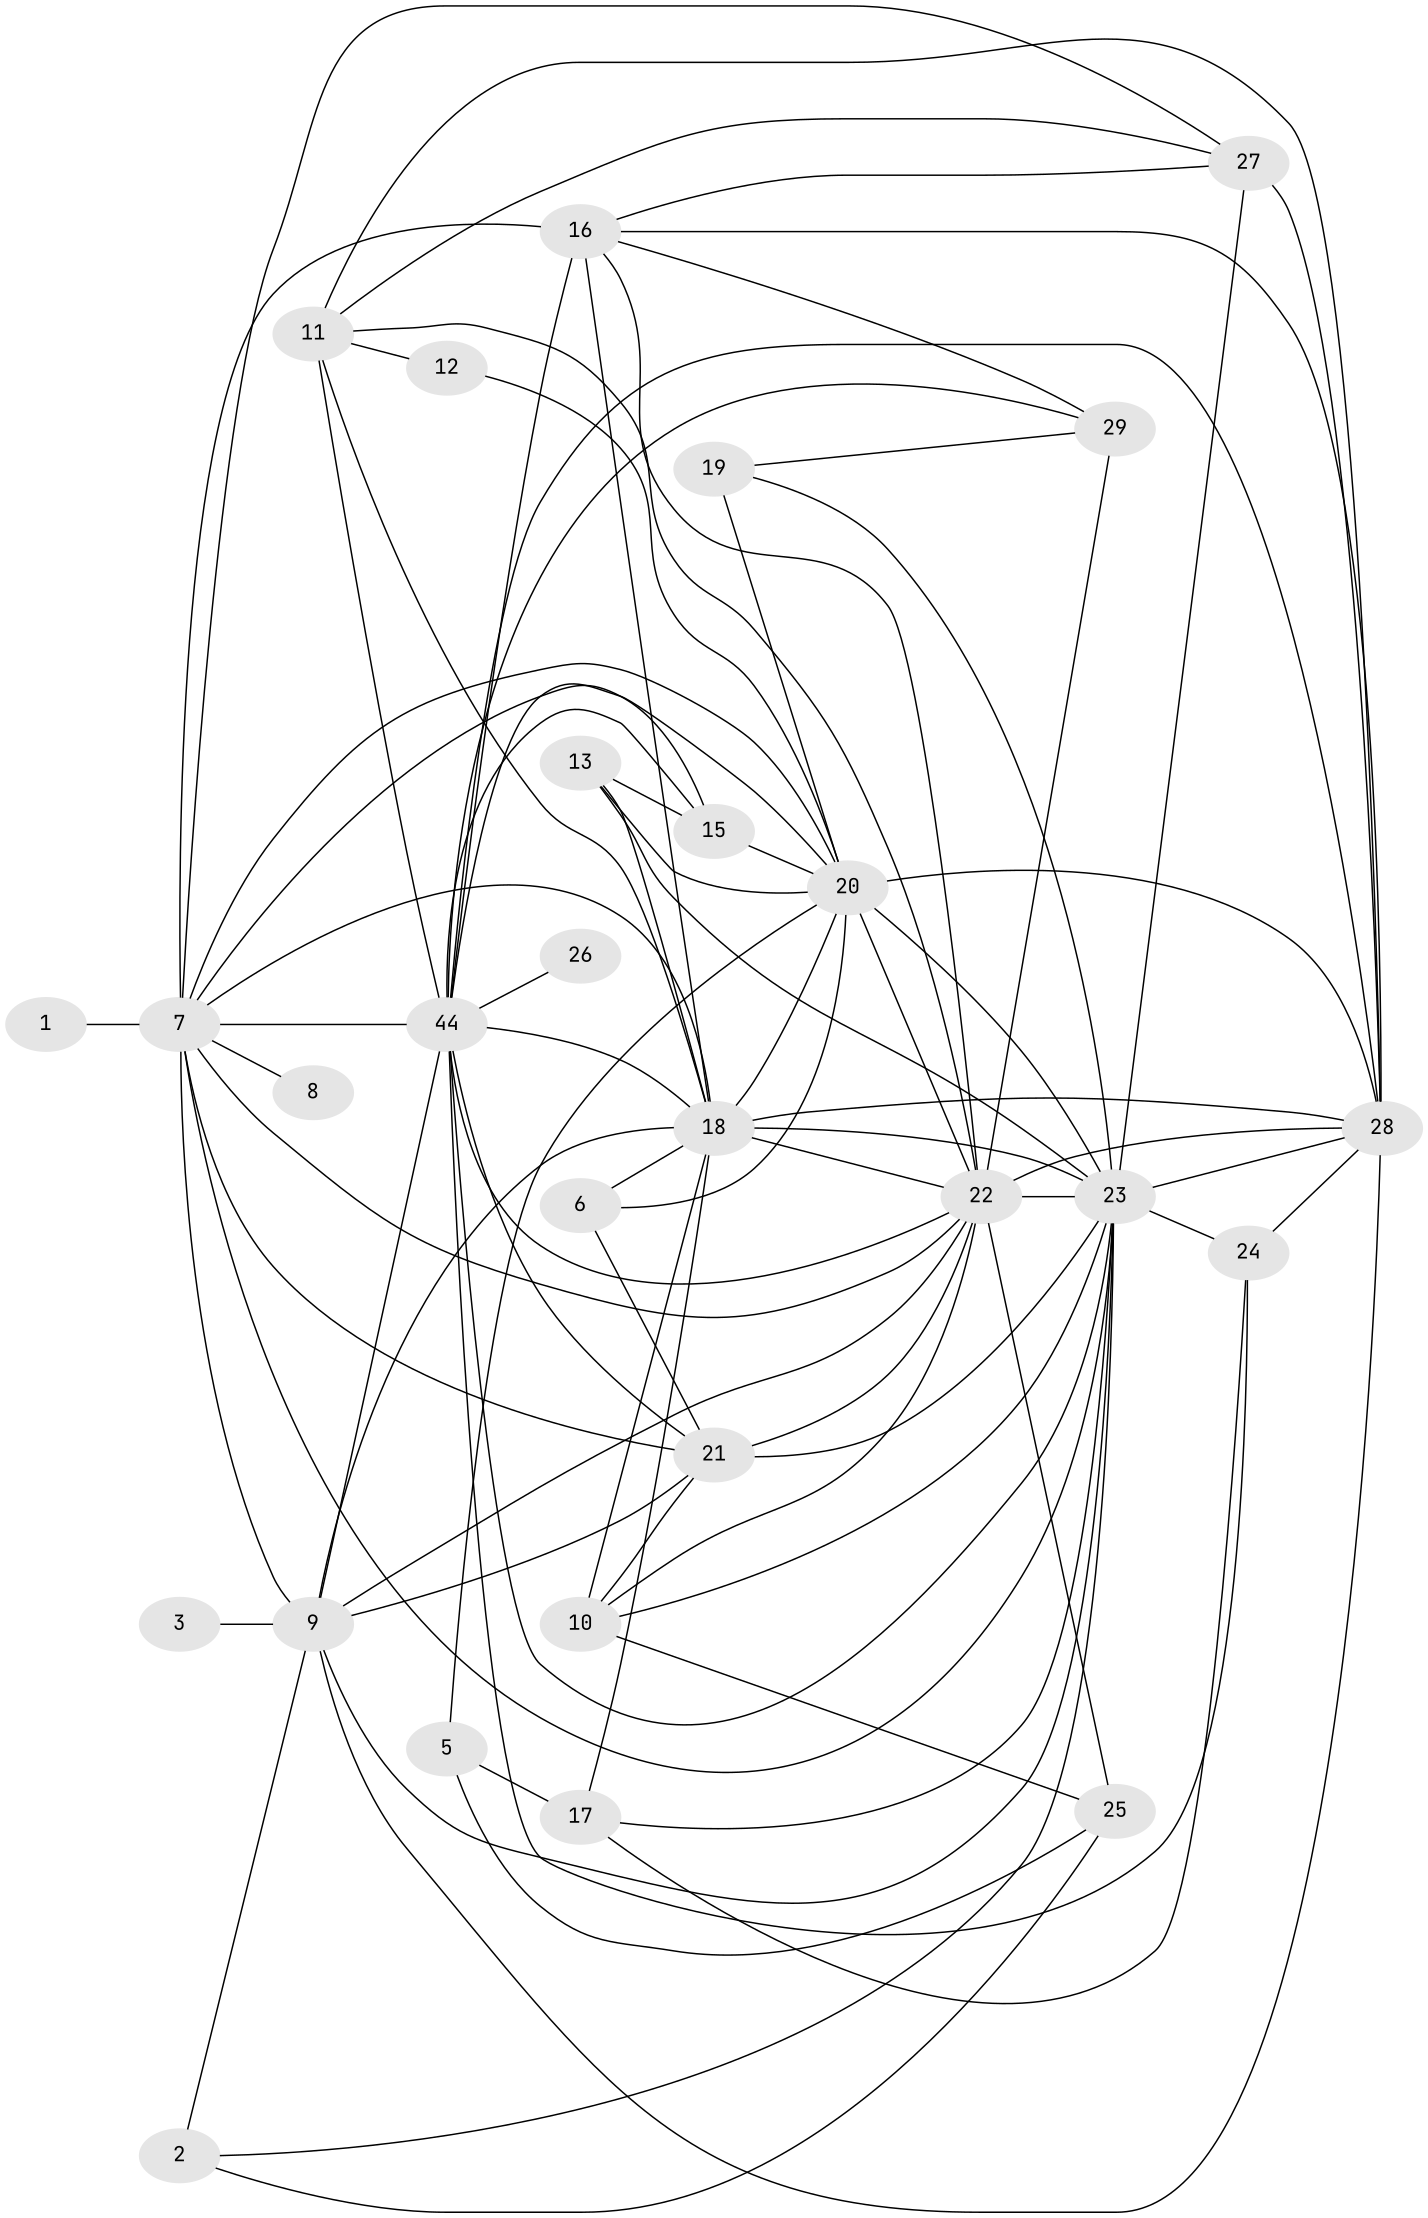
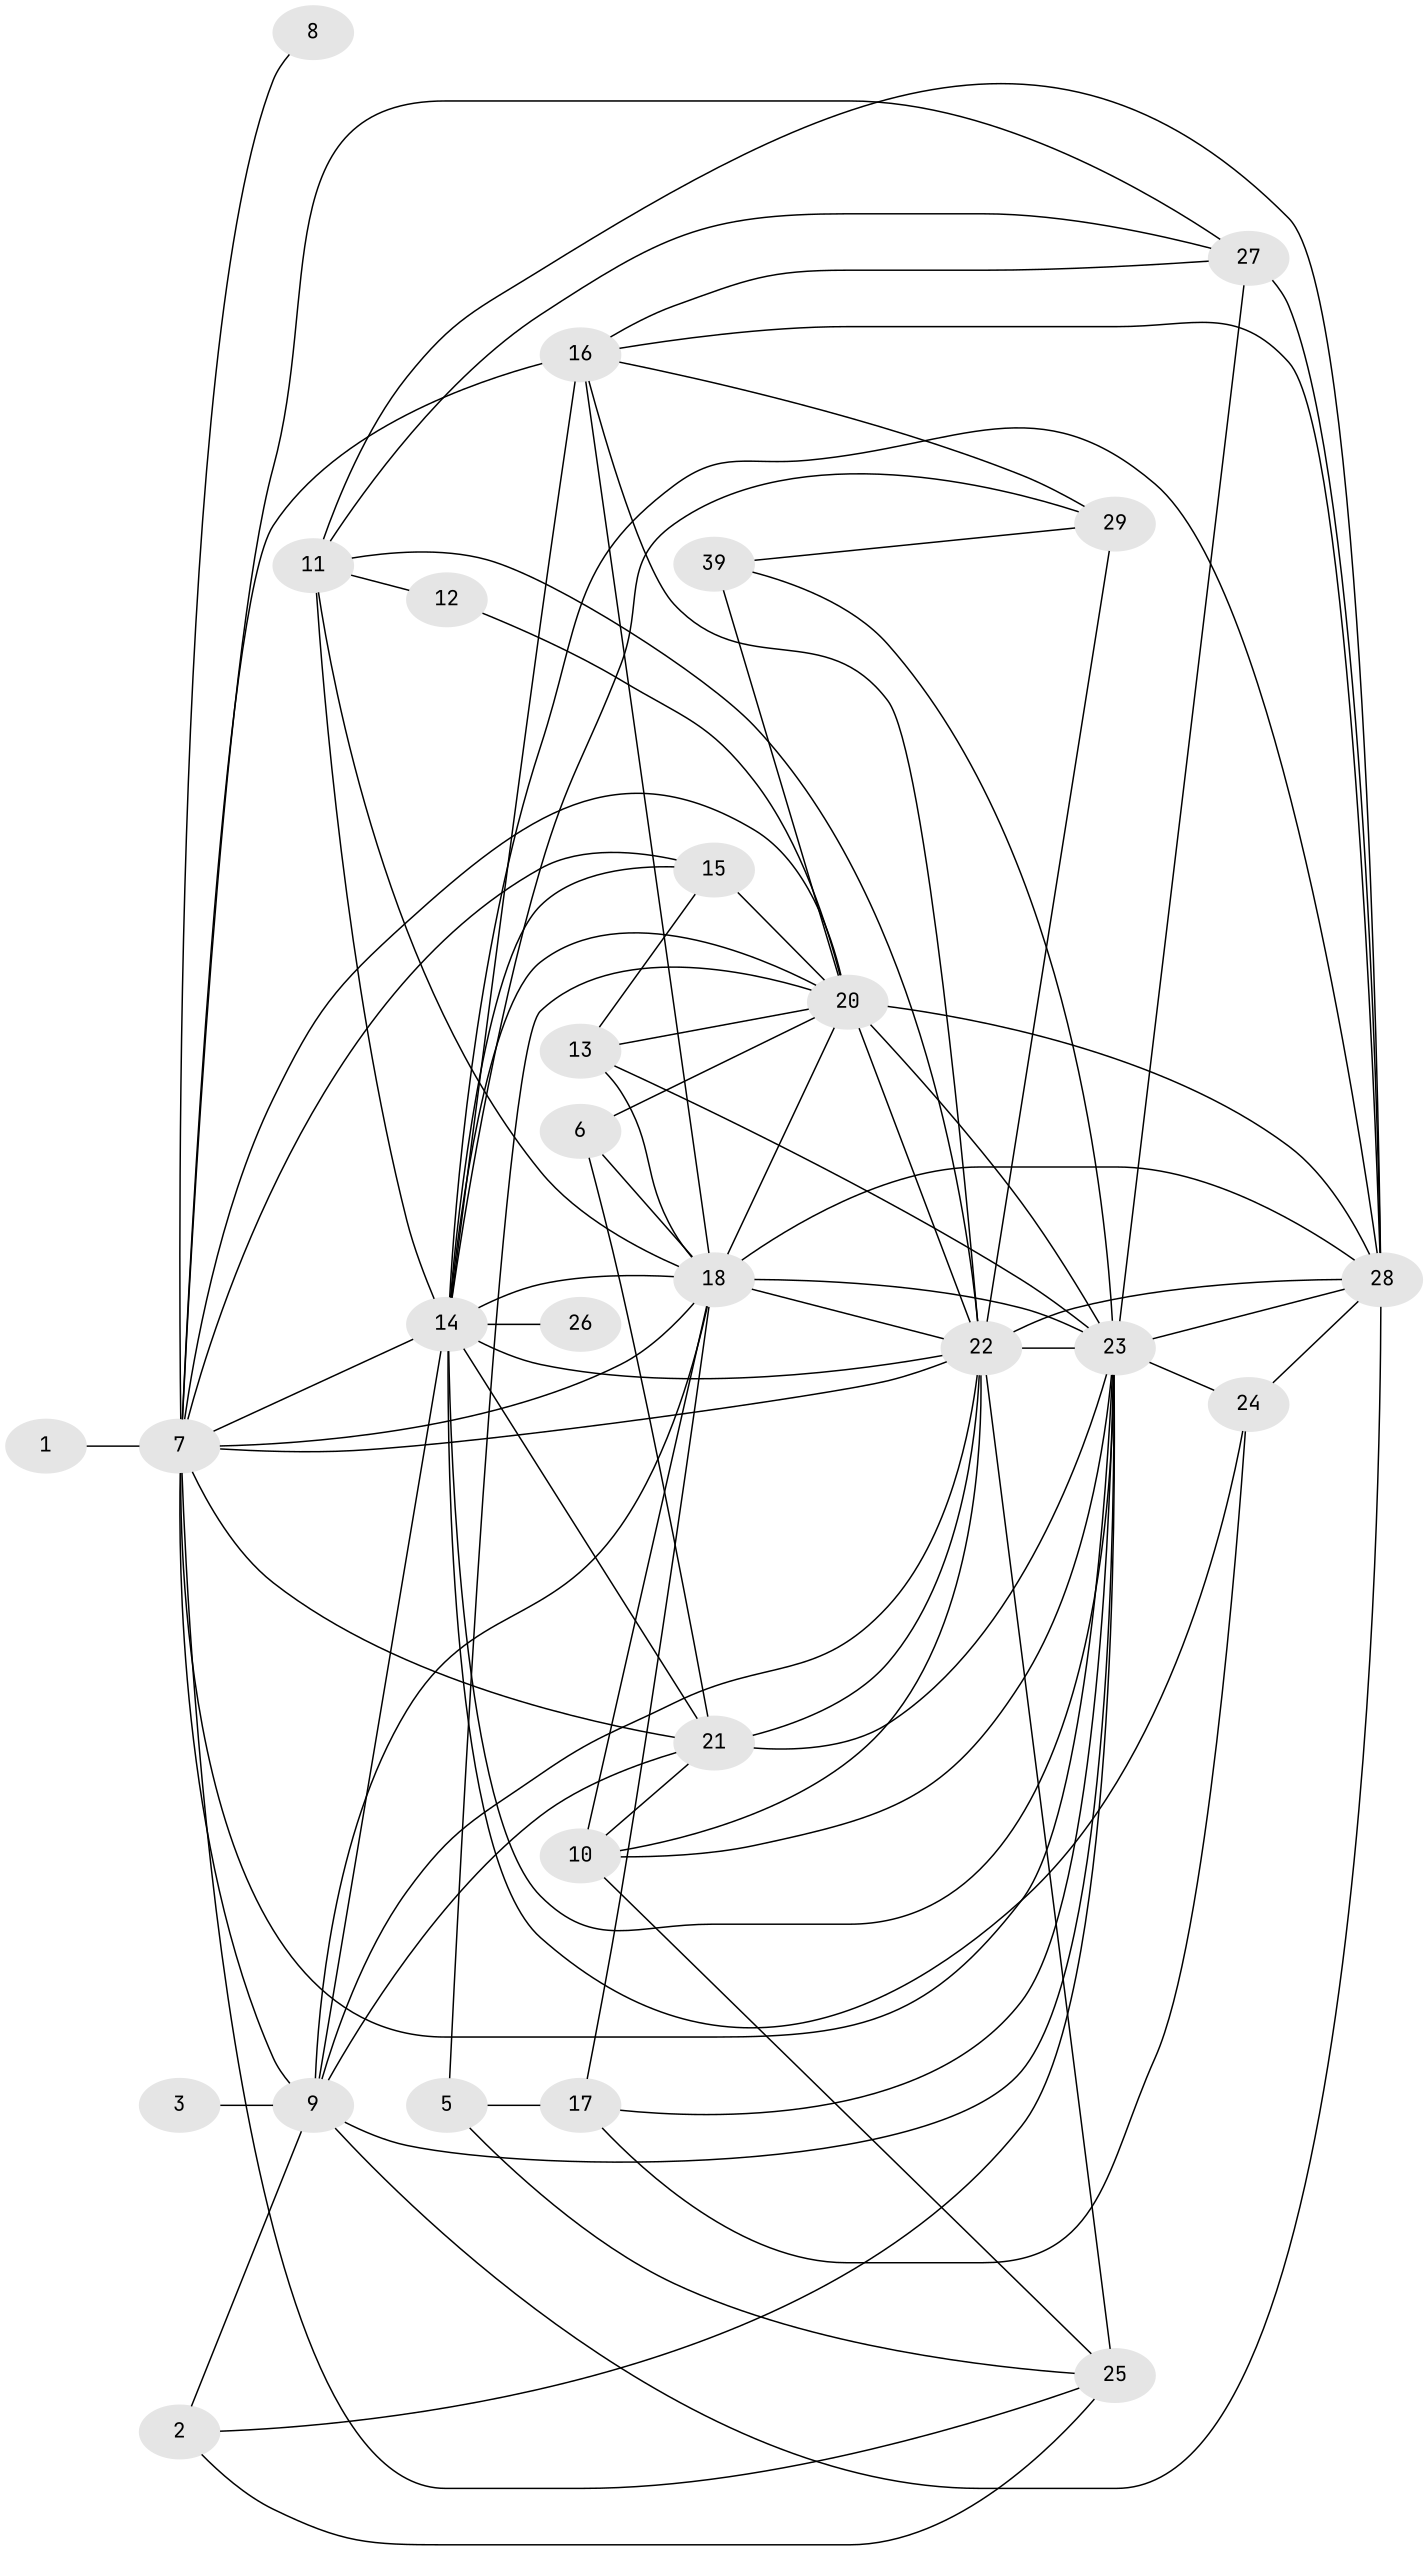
(714, 469) -> (714, 564)
(447, 1024) -> (447, 1324)
none -> (306, 2329)
